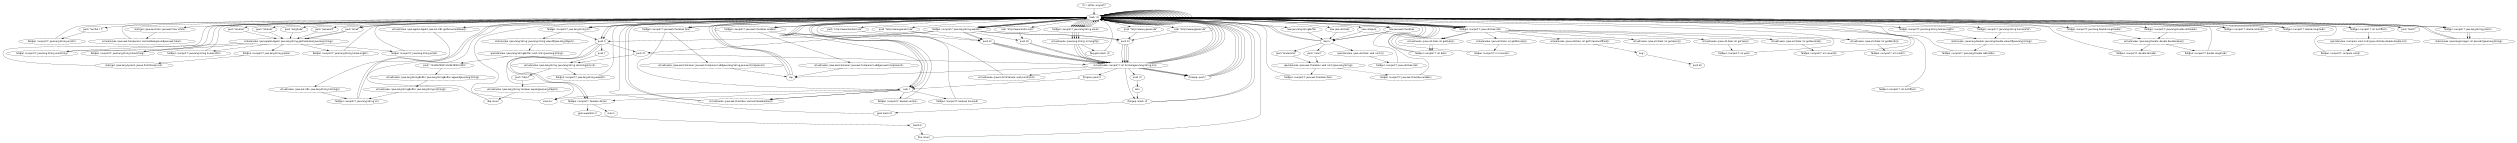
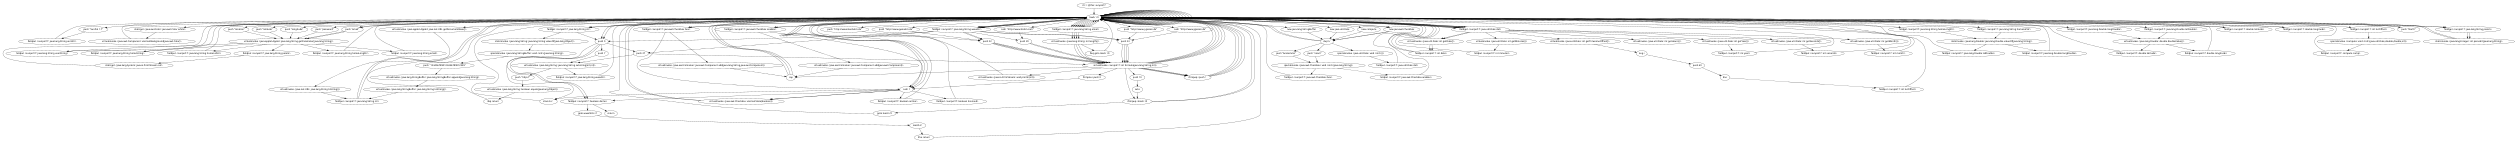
none -> (2049, 54)
none -> (1725, 78)
